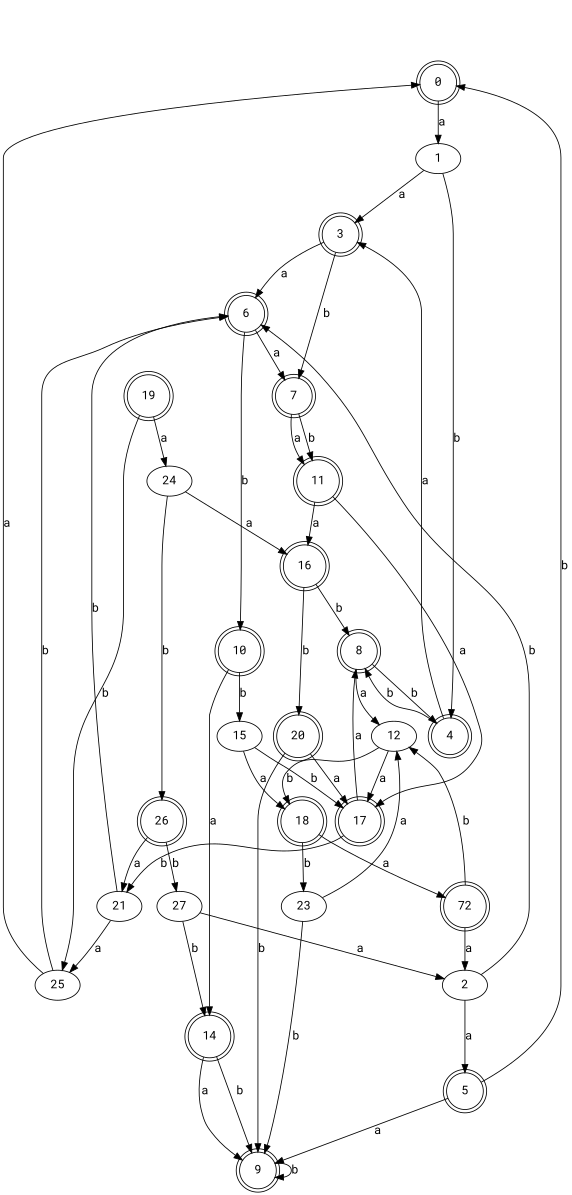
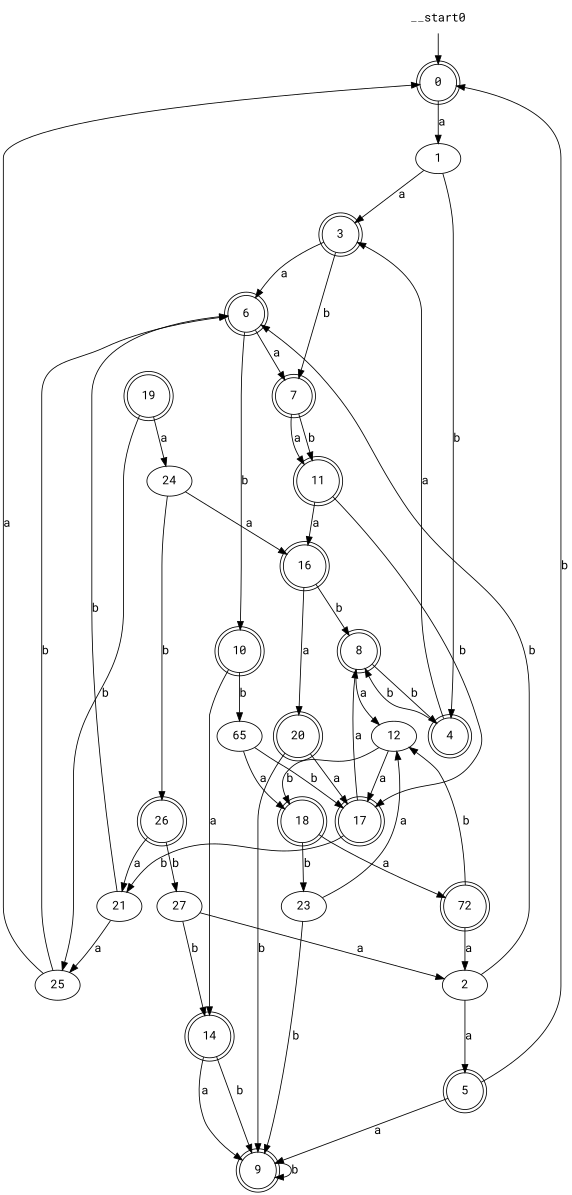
none -> (438, 18)
(306, 651) -> (306, 651)
(463, 651) -> (463, 651)
(240, 736) -> (240, 736)
